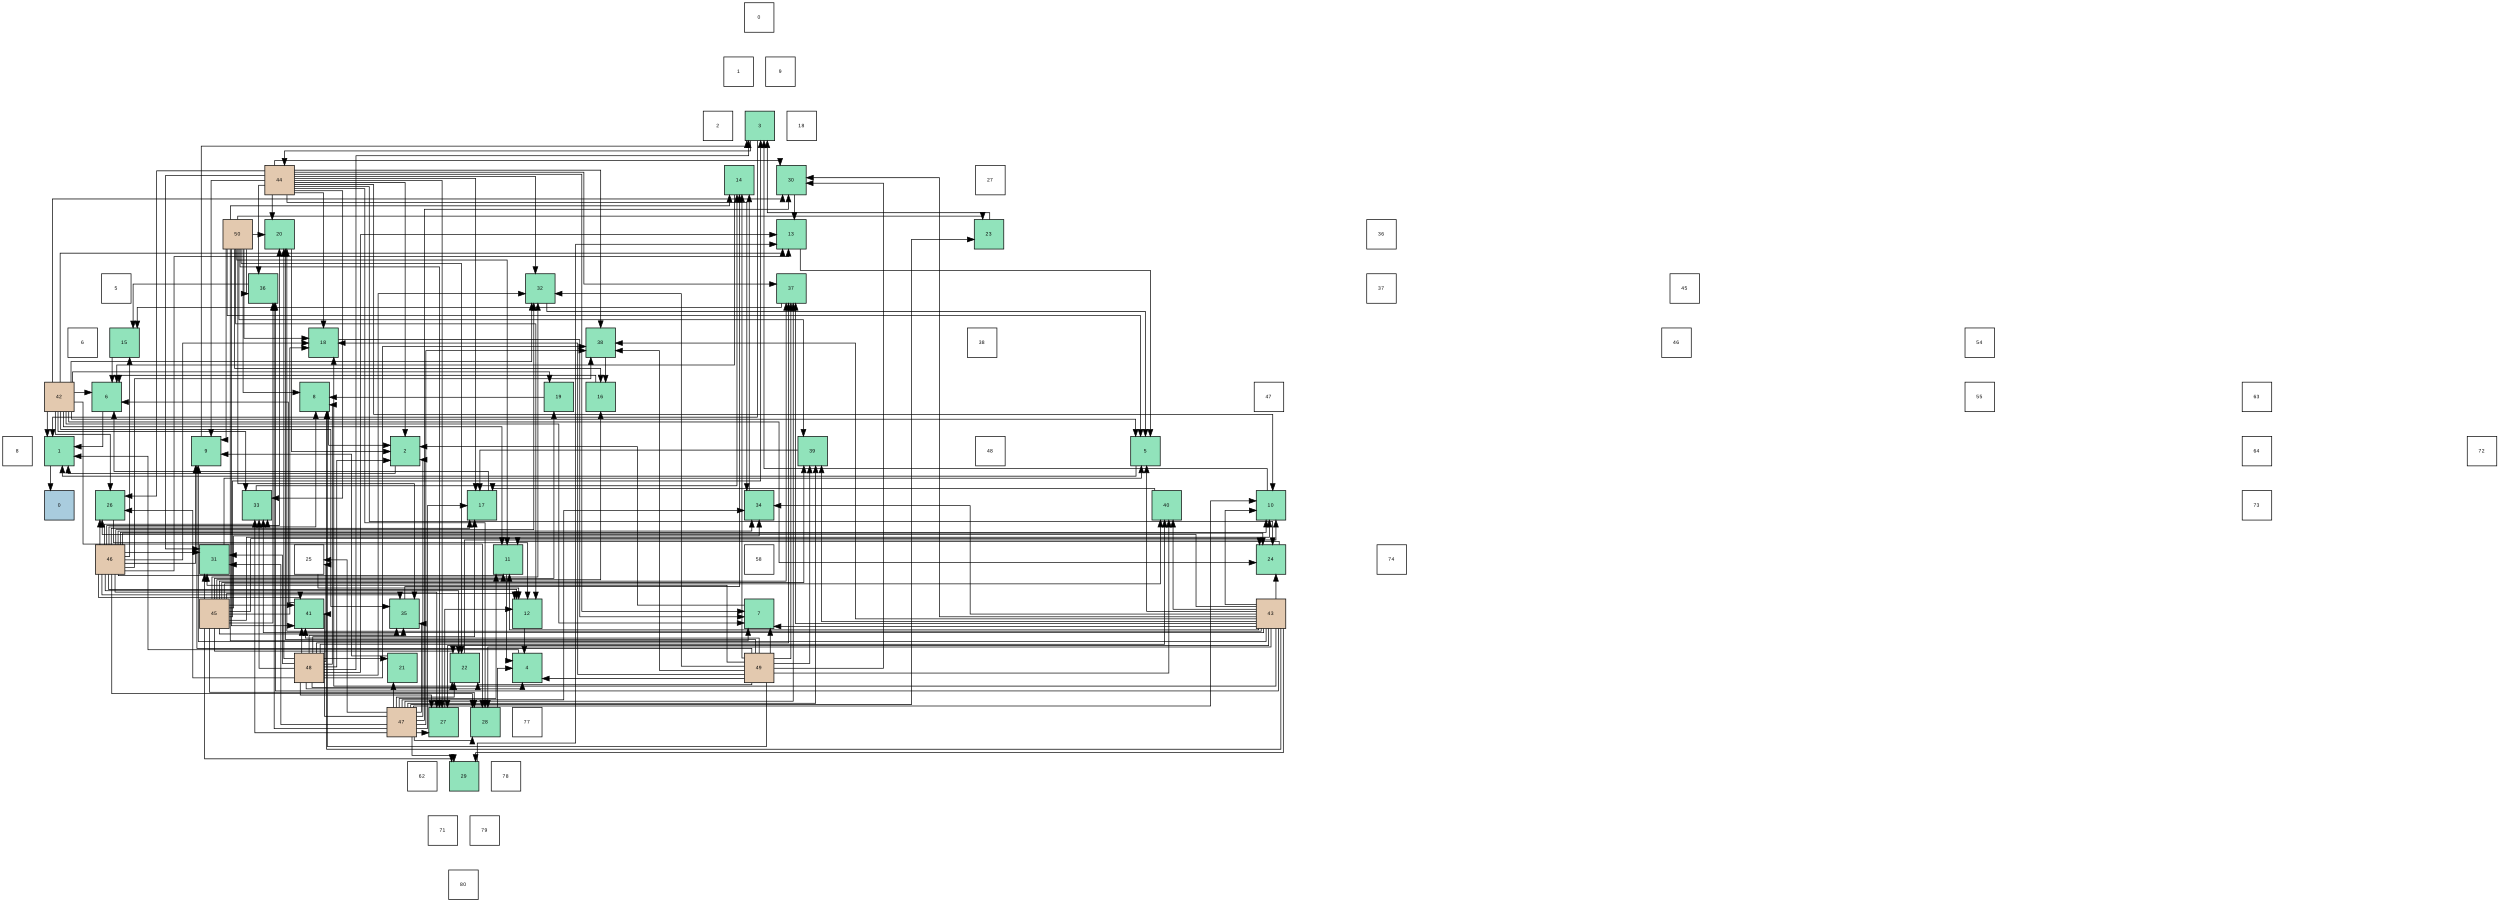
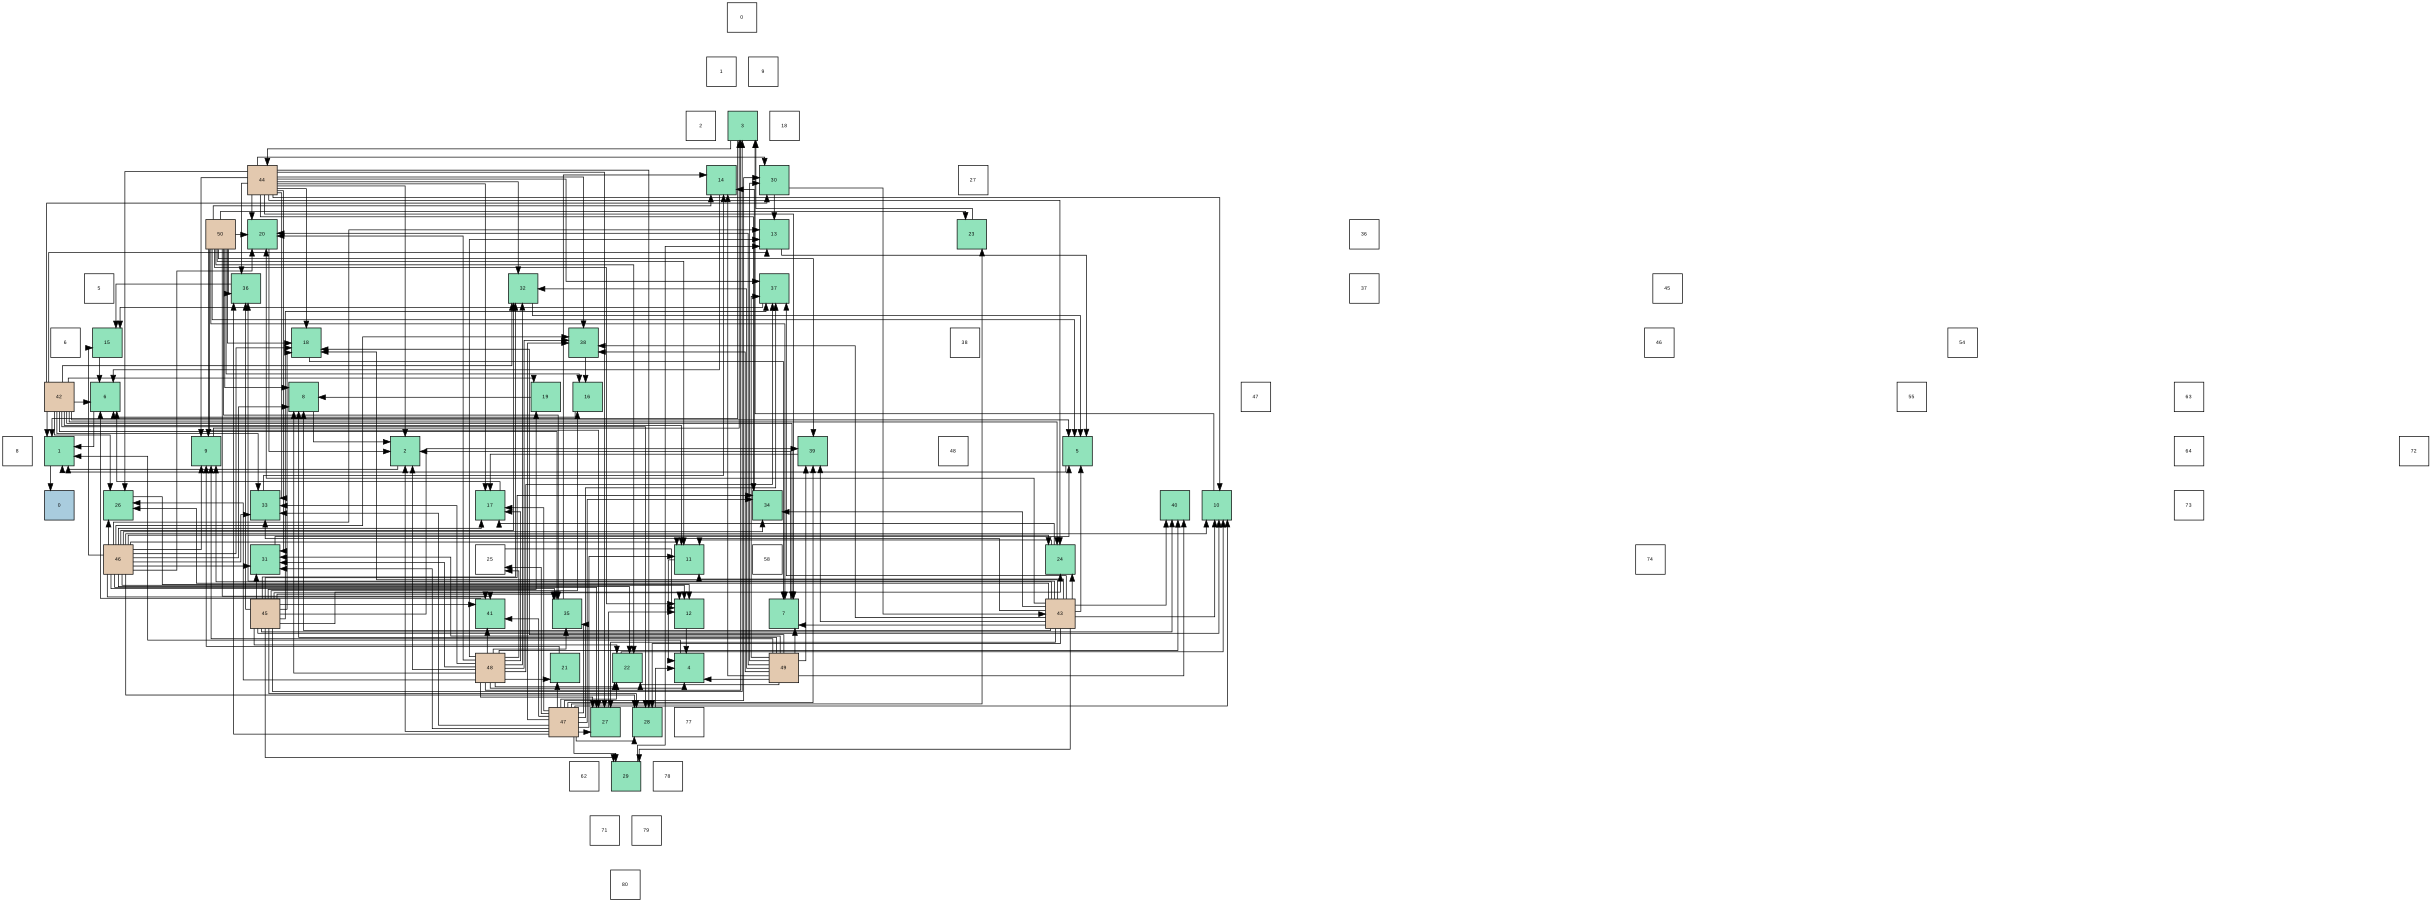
(841, 489) -> (801, 524)
(939, 515) -> (883, 432)
(539, 638) -> none
